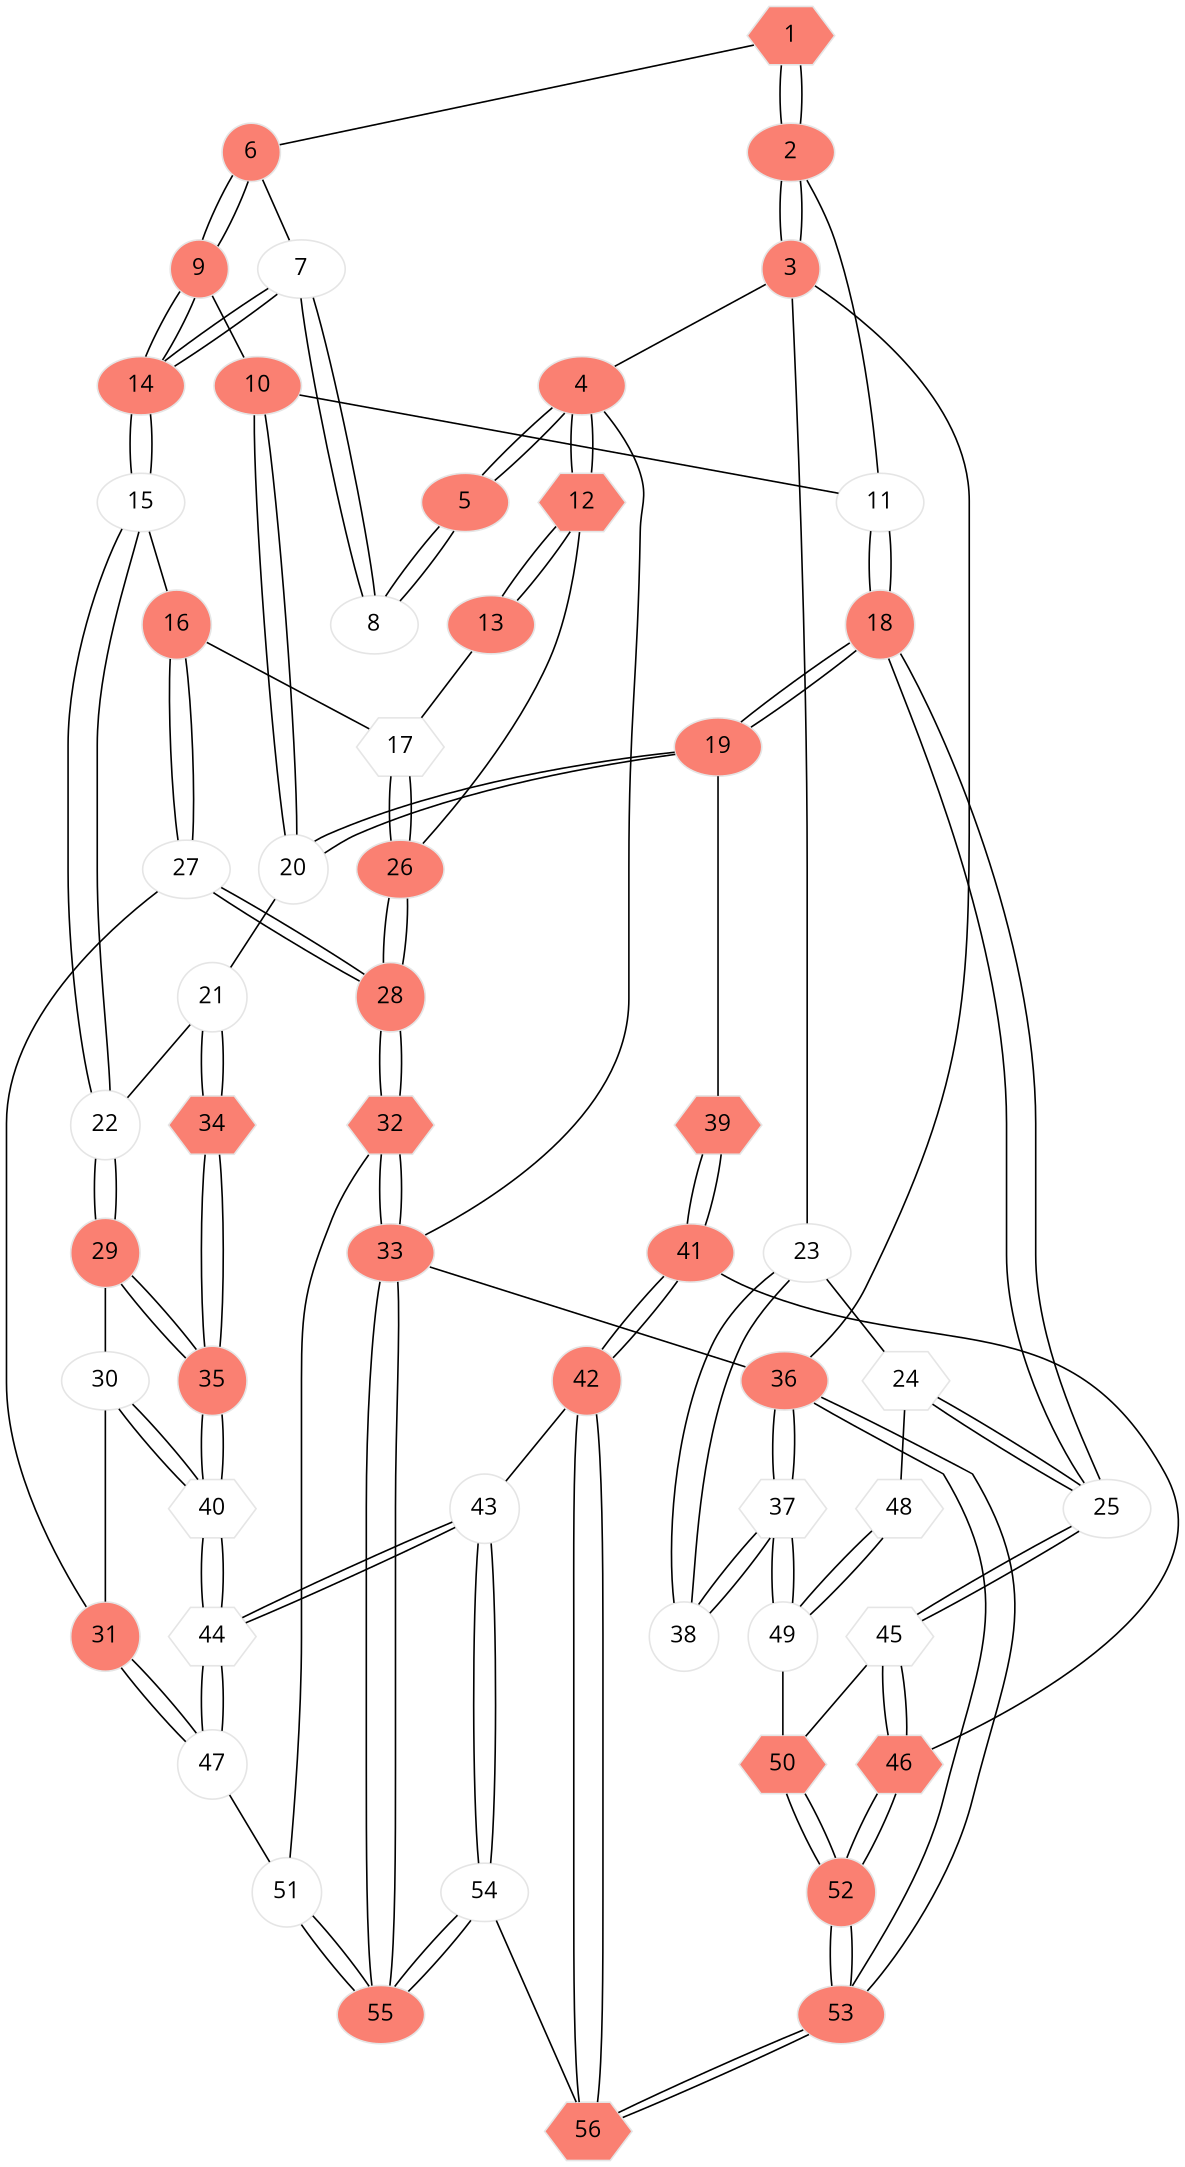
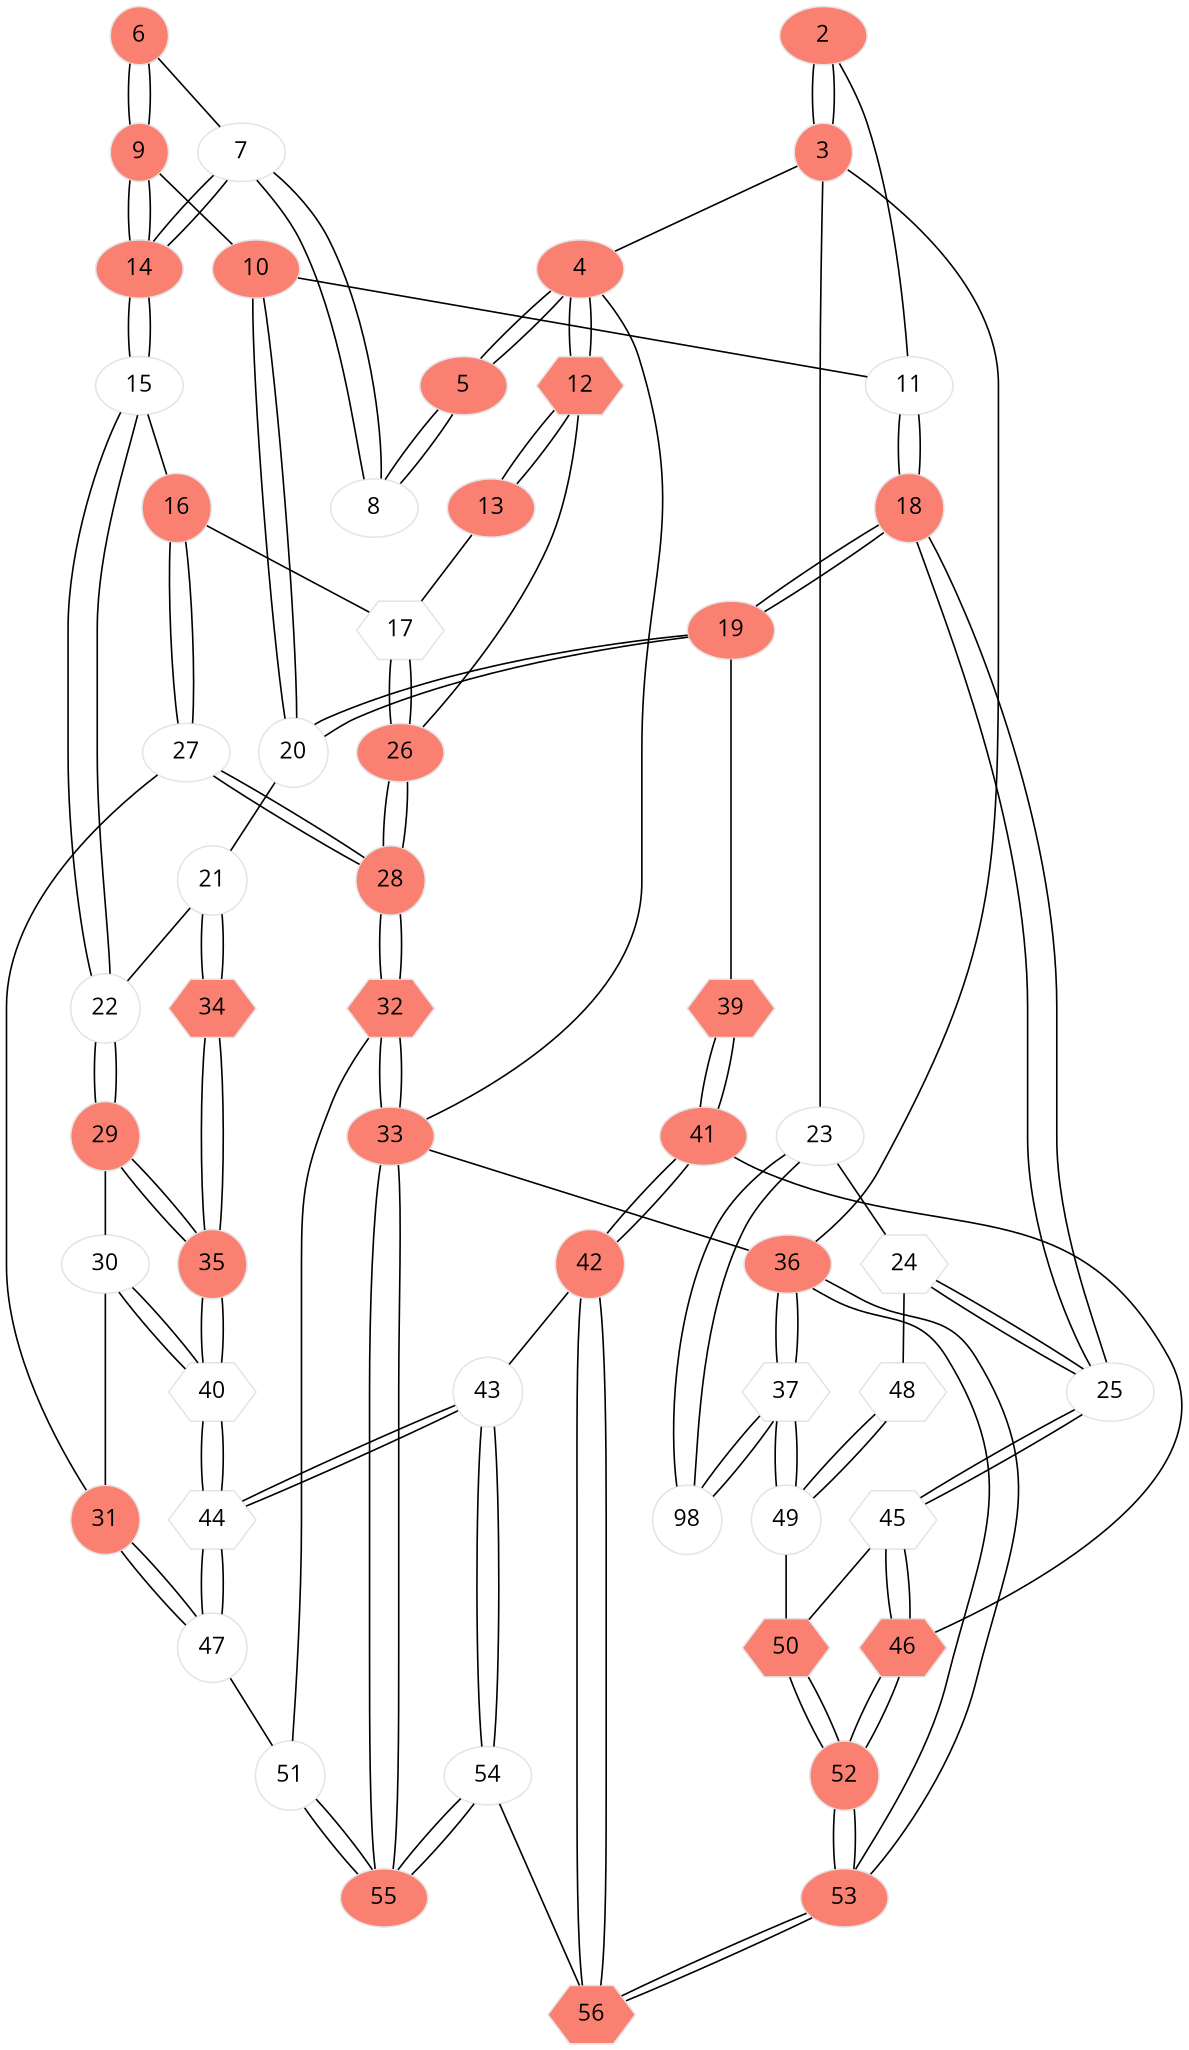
(791, 36) -> none
(684, 1637) -> (687, 1520)
